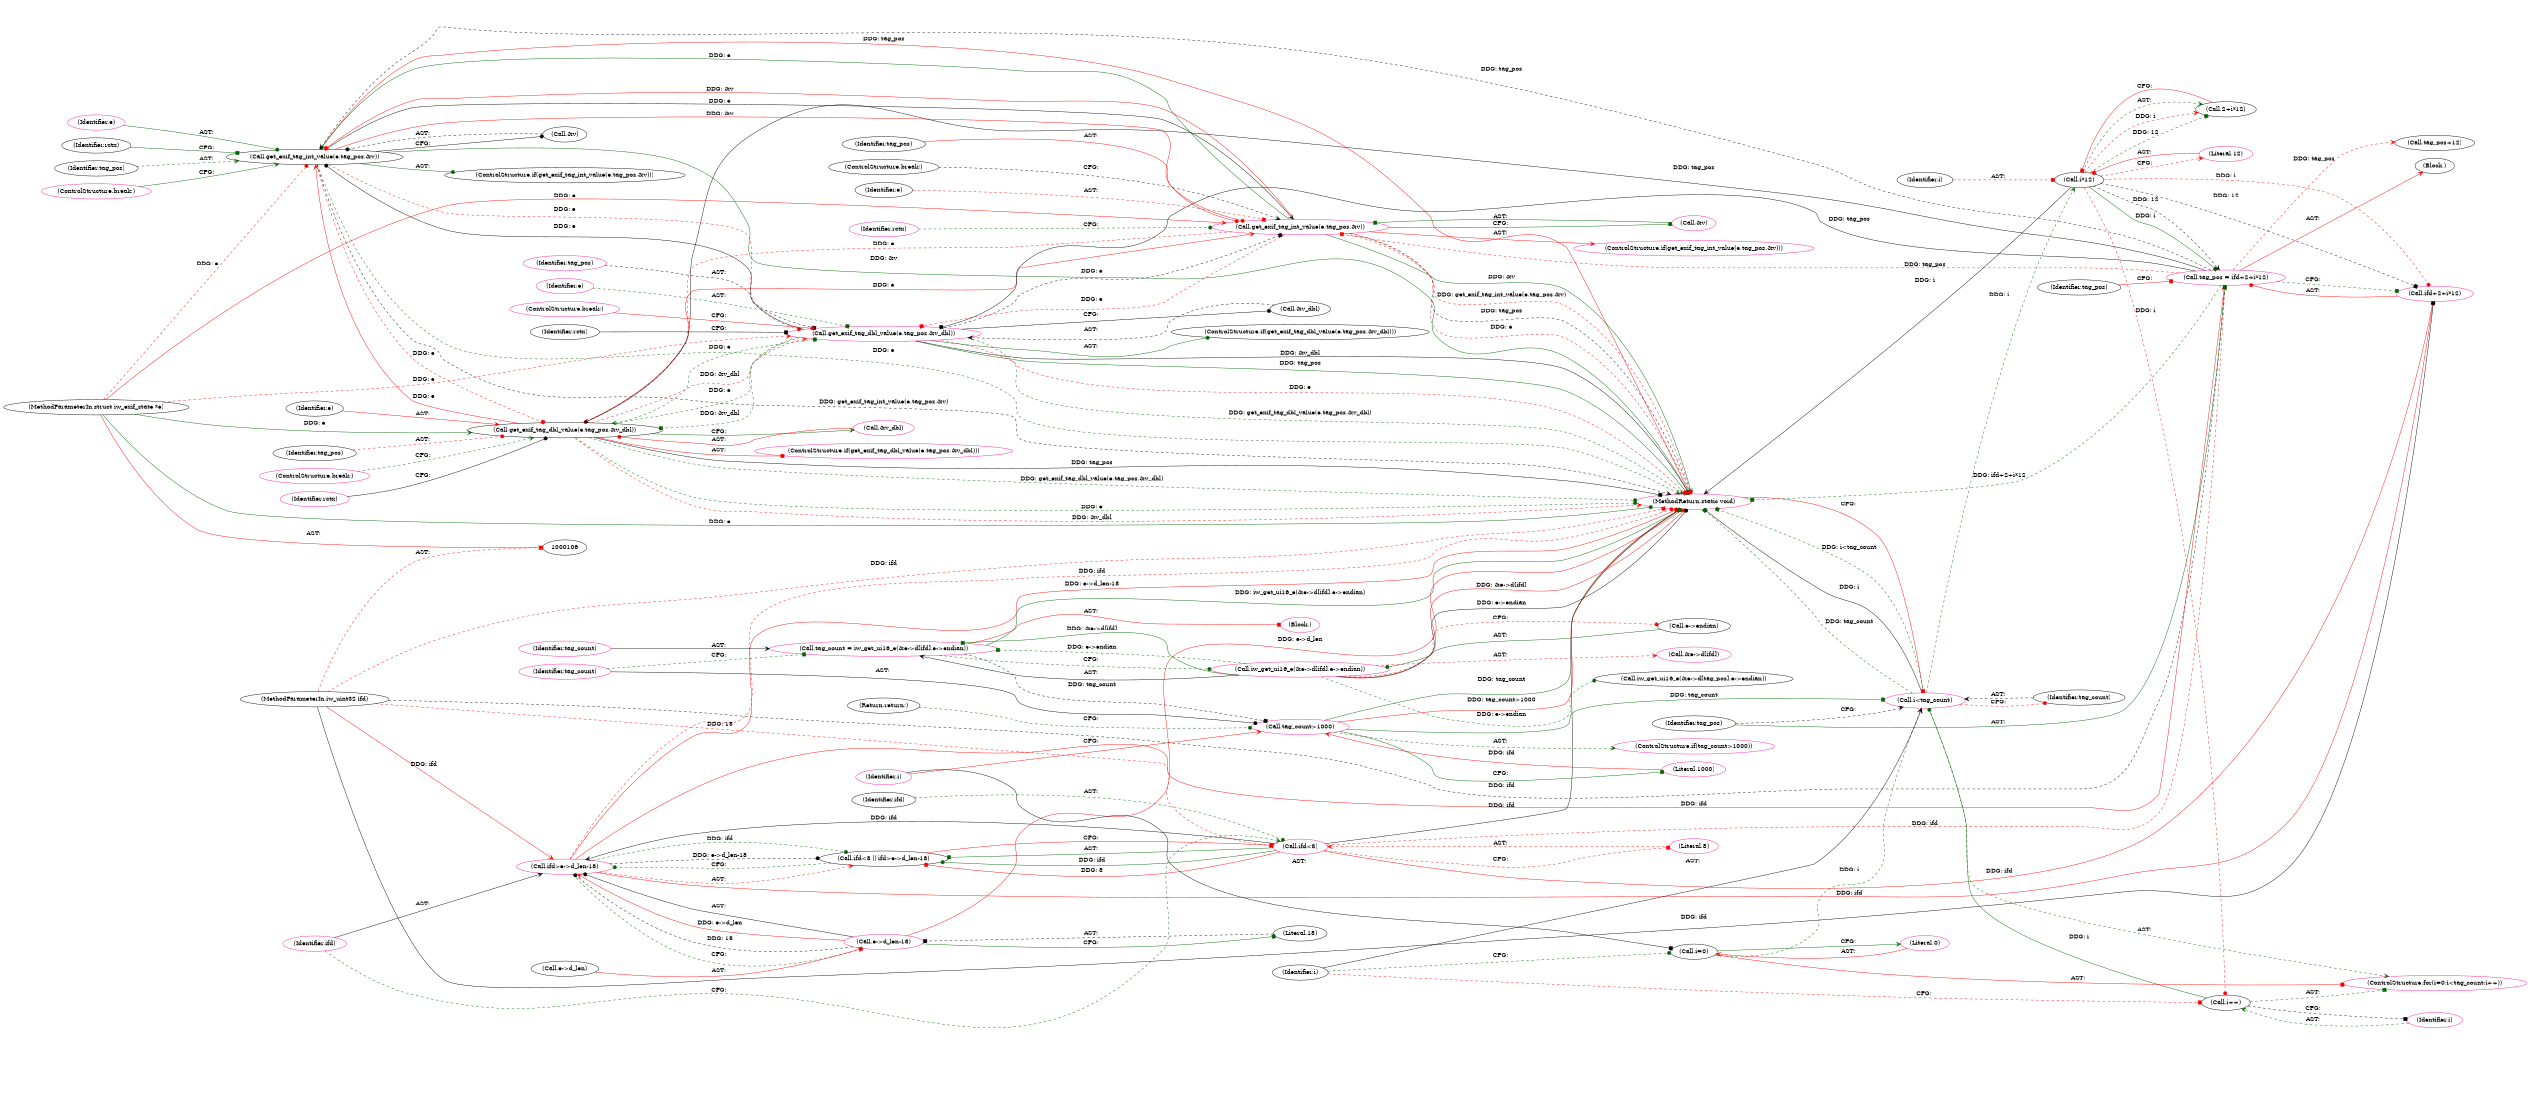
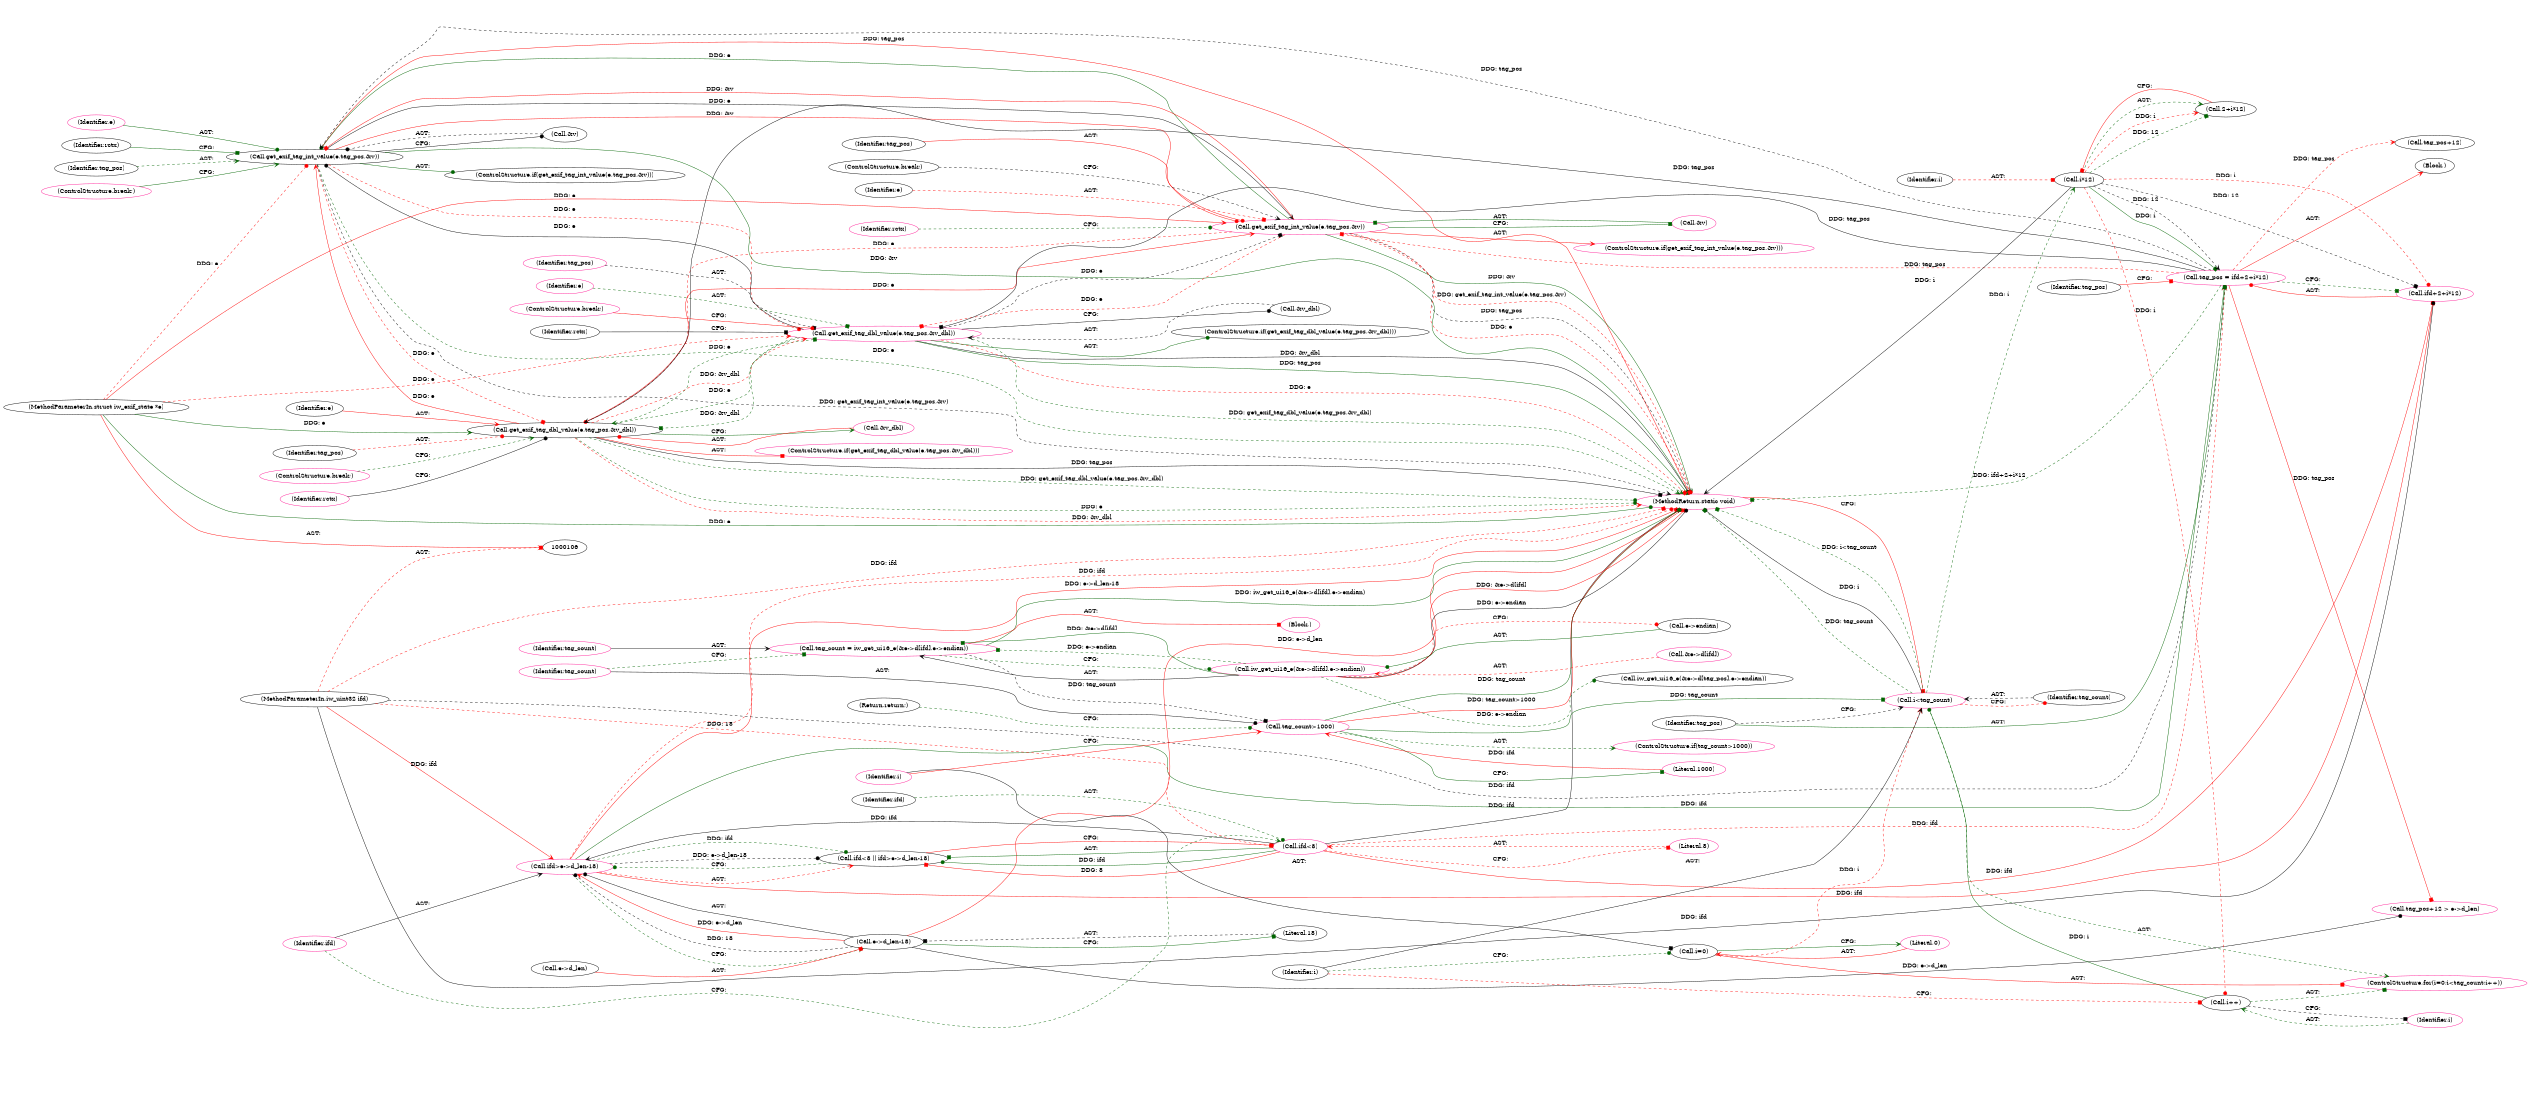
(2226, 154) -> none
(1514, 660) -> (1520, 673)
(1599, 808) -> (1599, 808)
(1862, 883) -> (1862, 883)
none -> (2435, 909)
(884, 942) -> (884, 942)
